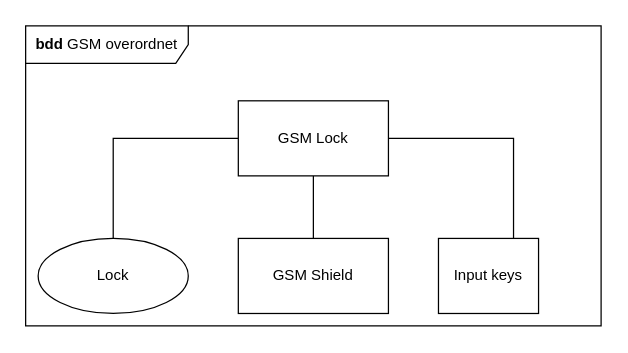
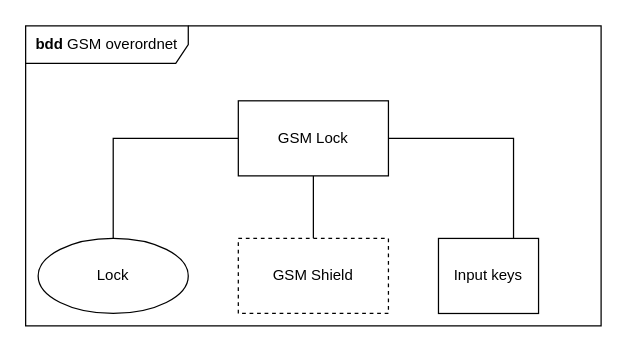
(313, 276) -> (313, 276)
